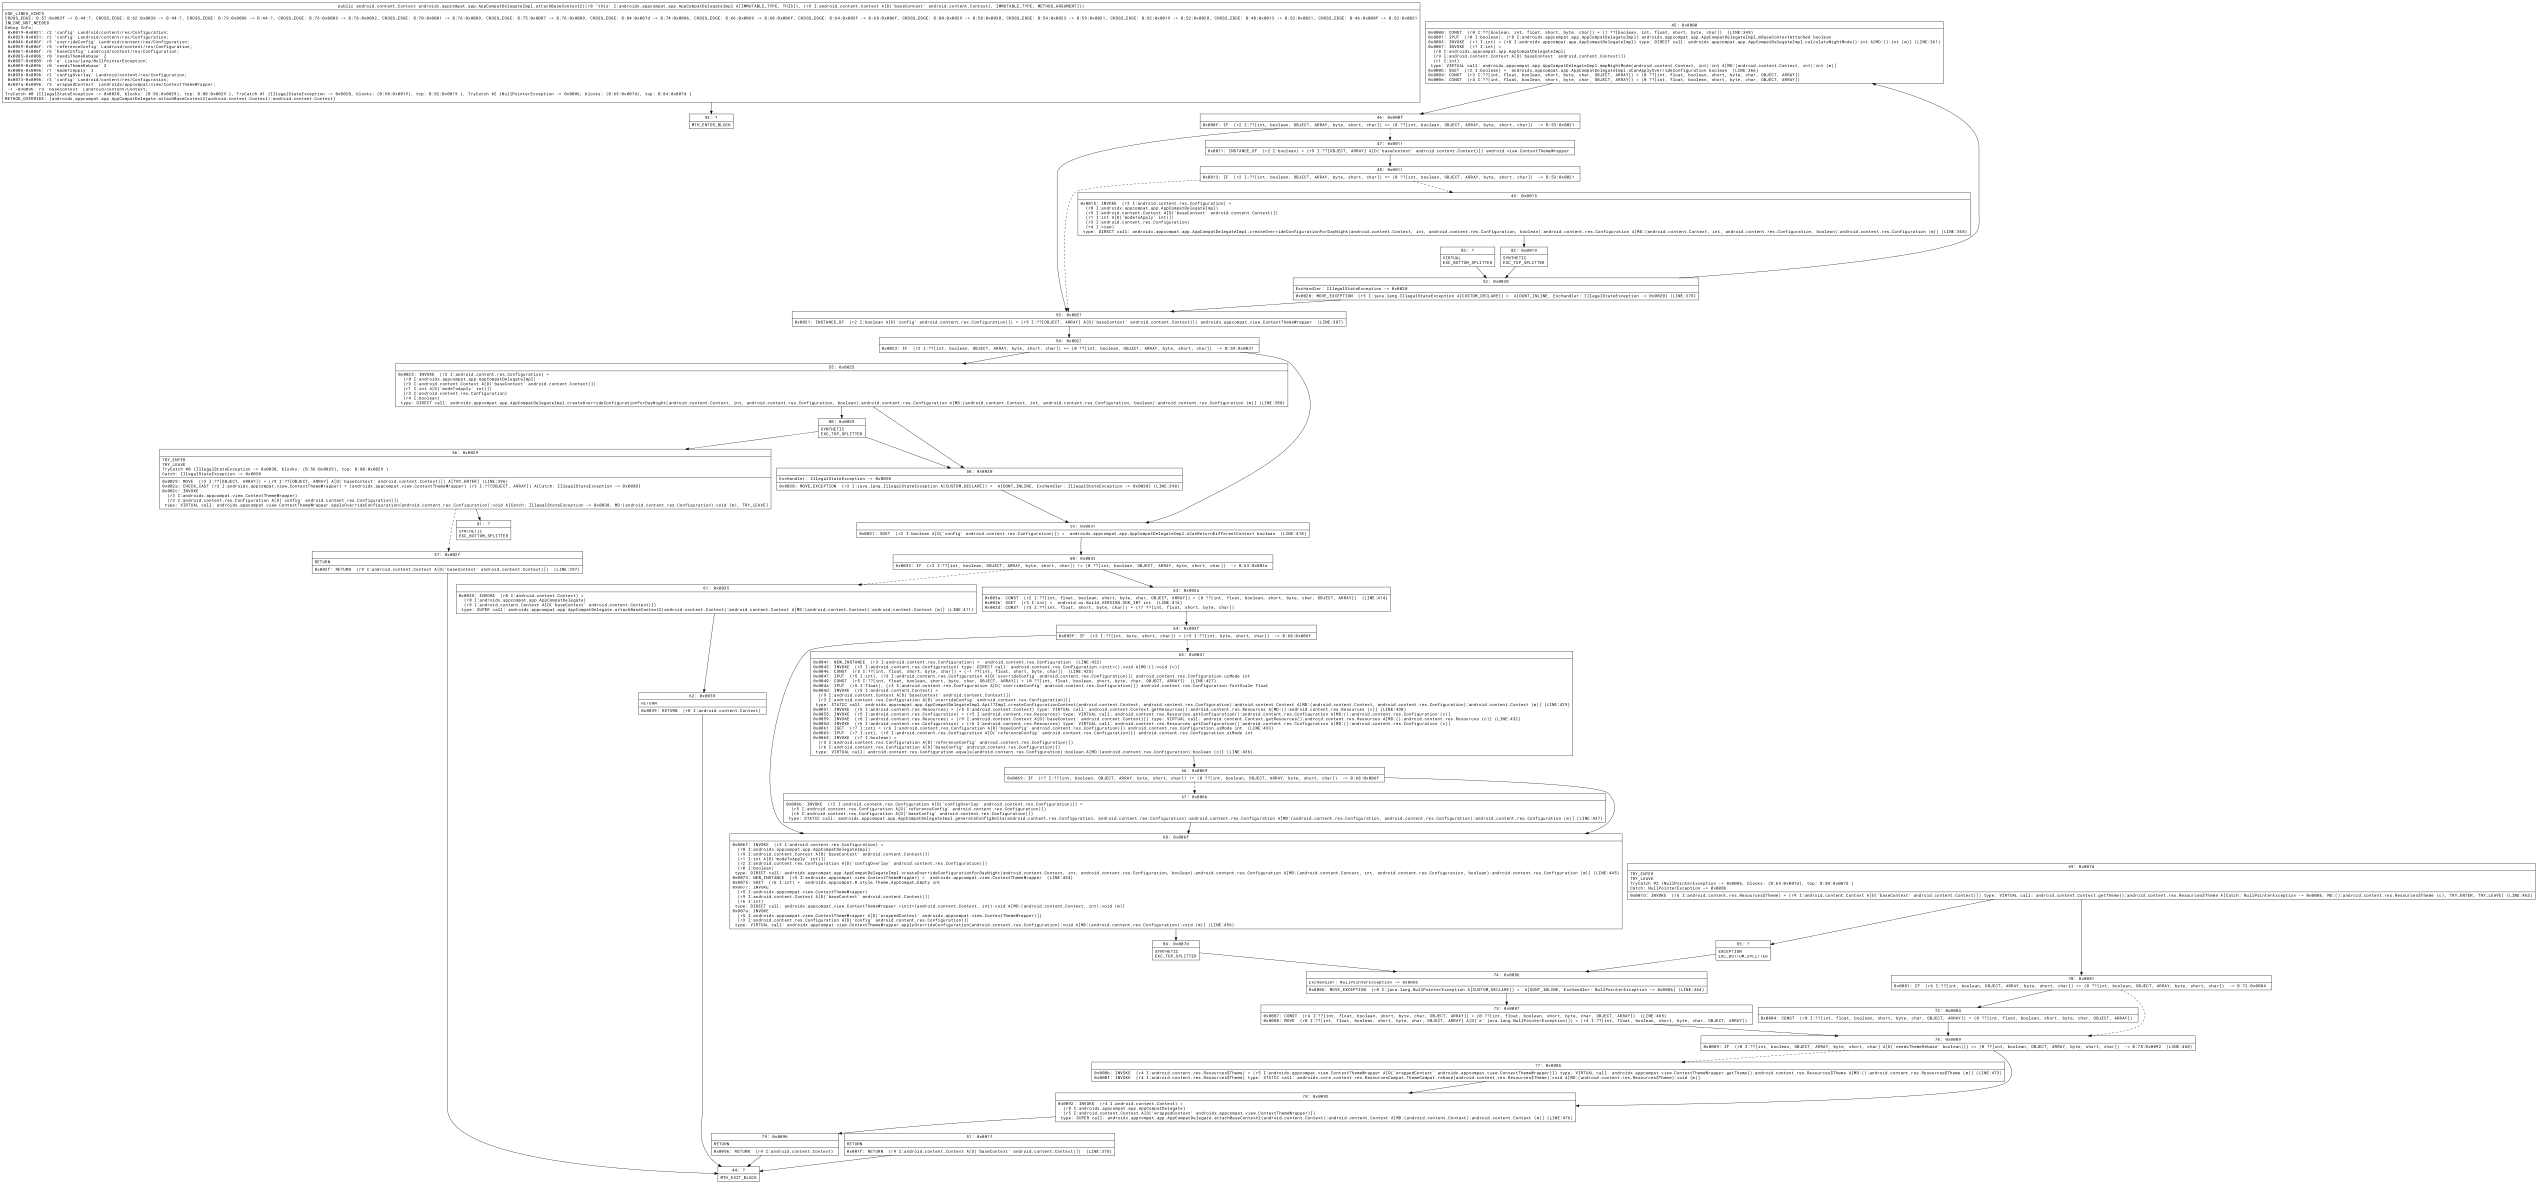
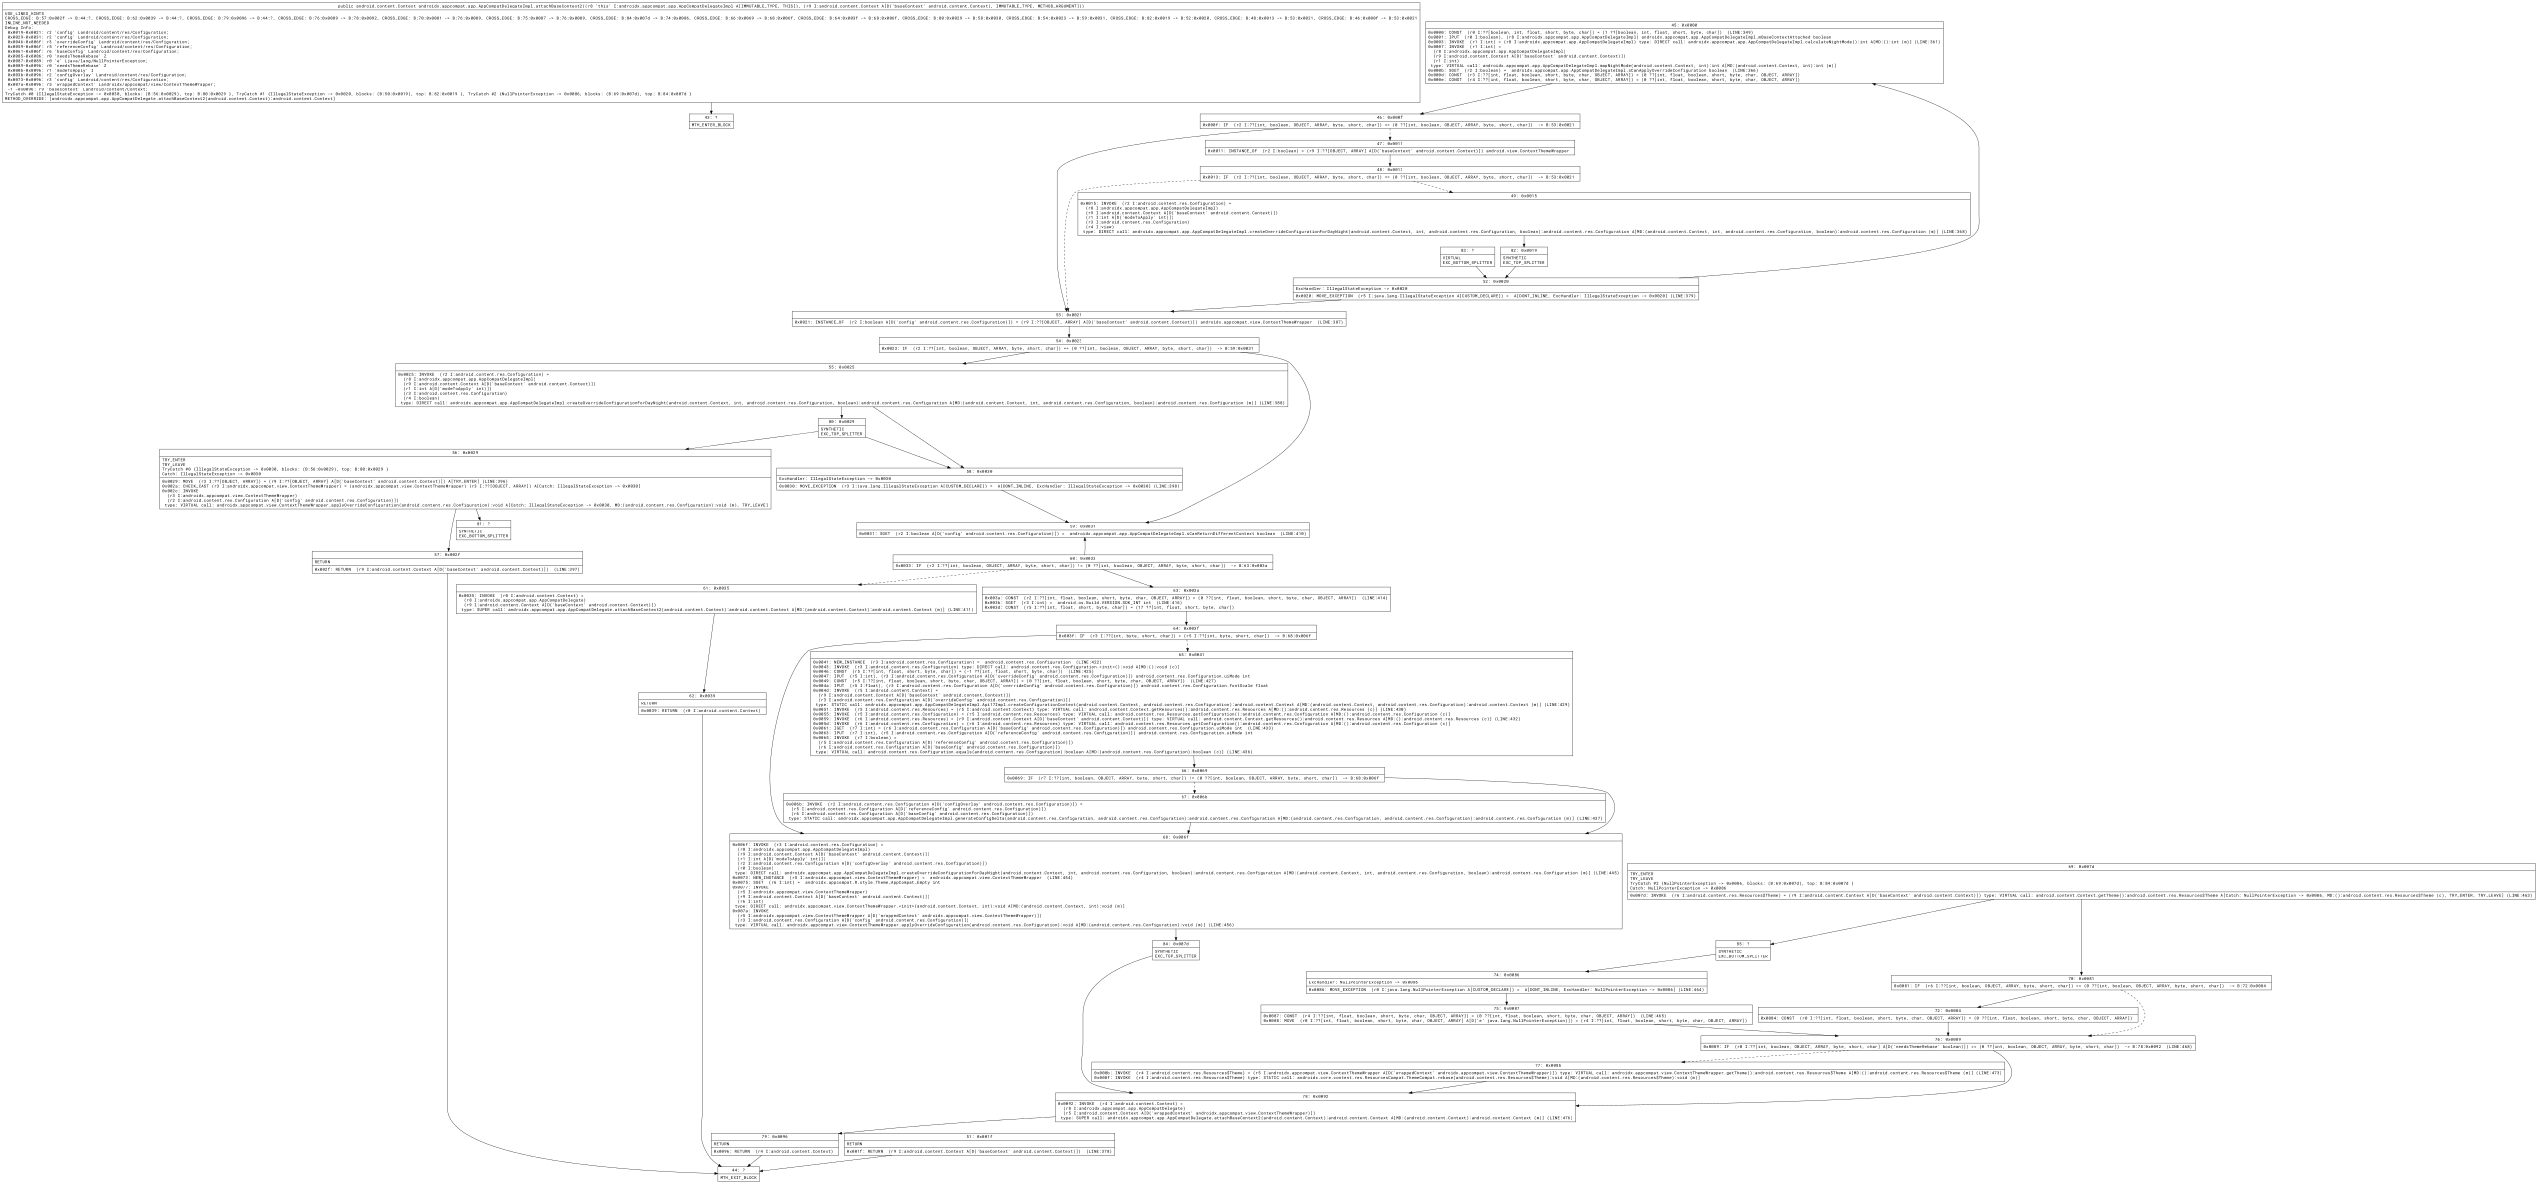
(452, 528) -> (452, 528)
(1081, 545) -> (1085, 548)
(1730, 952) -> (1730, 952)
(1296, 962) -> (1083, 1022)
